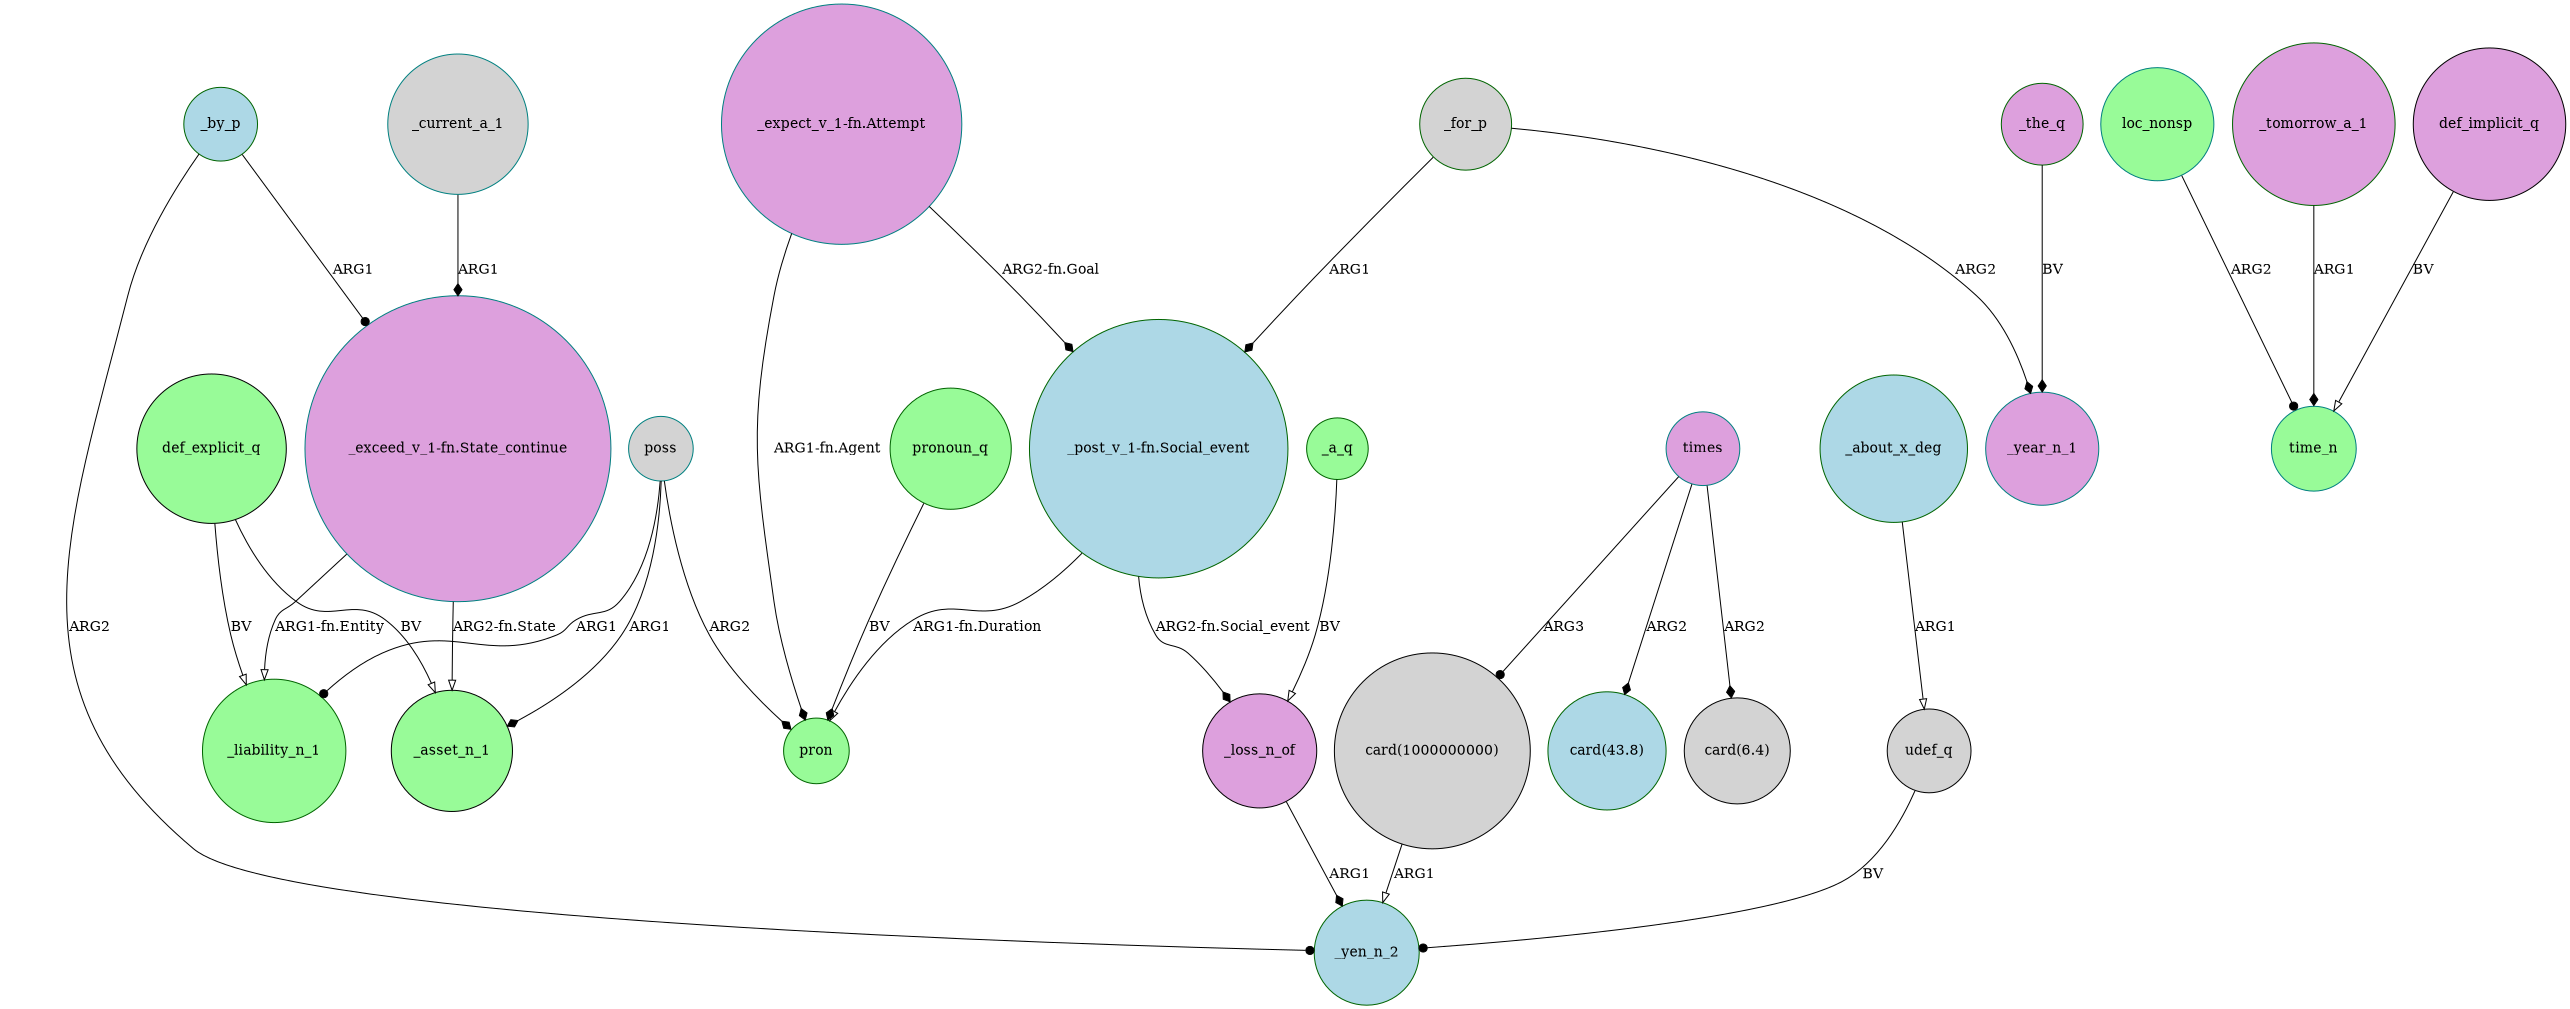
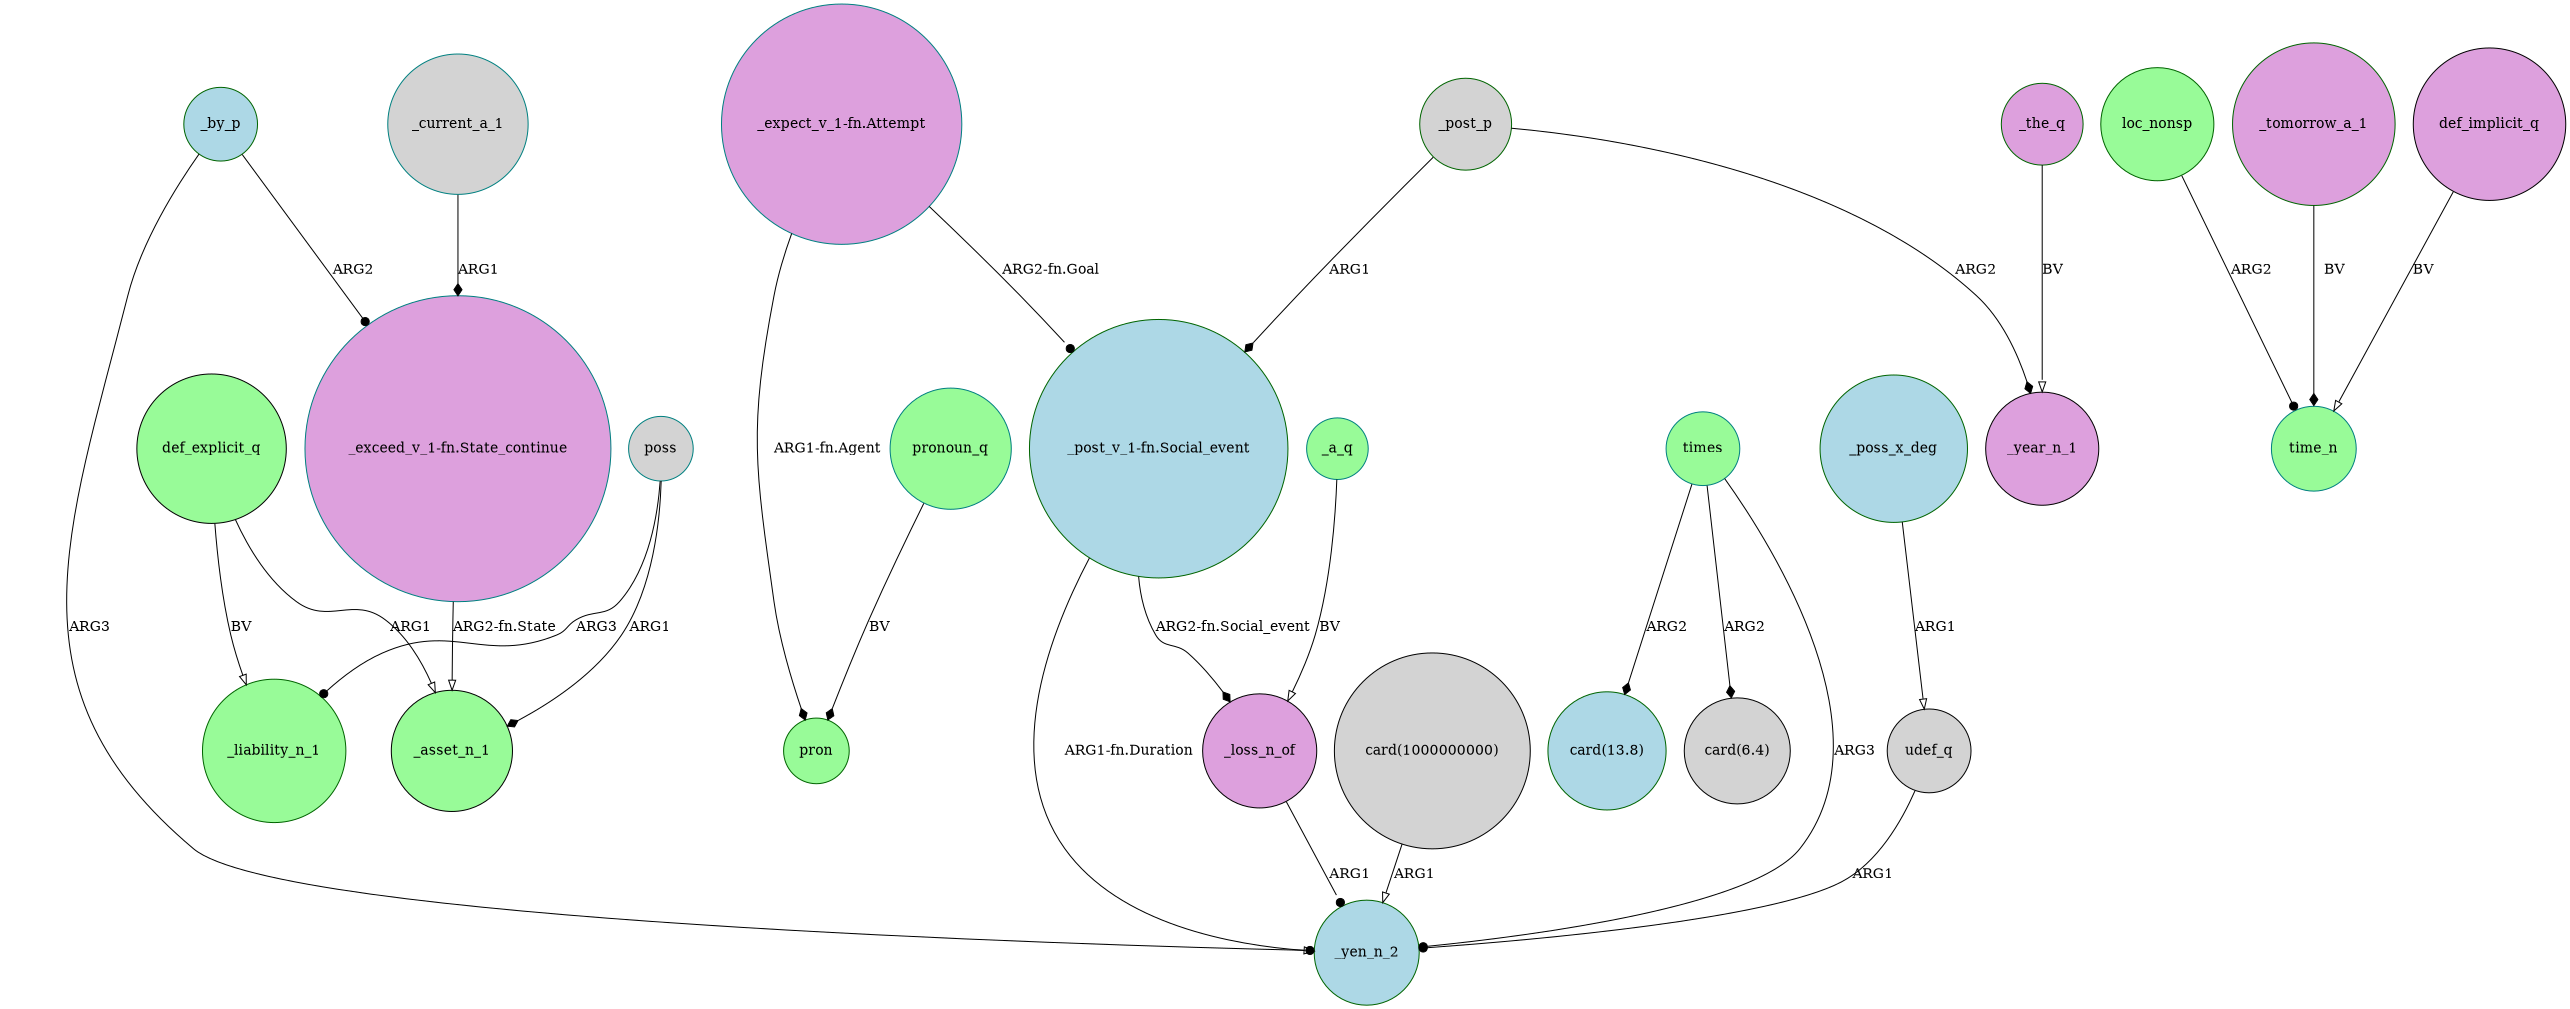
(1466, 124) -> (1466, 124)
(2157, 124) -> (2157, 124)
(353, 270) -> (353, 270)
(2334, 270) -> (2334, 270)
(2042, 272) -> (2042, 272)
(998, 273) -> (998, 273)
(951, 449) -> (951, 449)
(1337, 449) -> (1337, 449)
(1703, 449) -> (1703, 449)
(1894, 449) -> (1894, 449)
(2042, 449) -> (2042, 449)
(1591, 574) -> (1803, 843)
(289, 606) -> none
(945, 609) -> (1055, 832)
(699, 613) -> none
(90, 627) -> (90, 627)
(411, 627) -> (411, 627)
(597, 627) -> (597, 627)
(1607, 751) -> (1607, 751)
(1311, 848) -> (1311, 848)
(1873, 874) -> (1873, 874)
